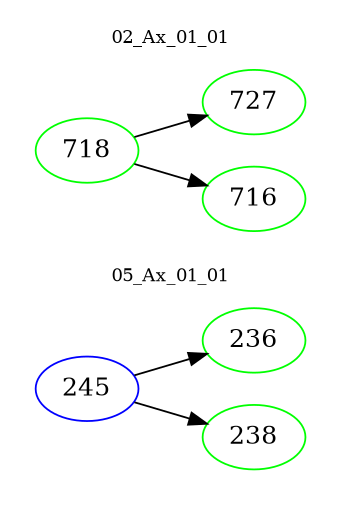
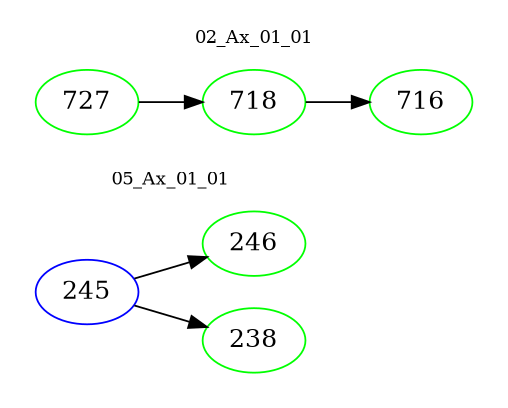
(162, 129) -> (162, 102)
(254, 340) -> (254, 244)
